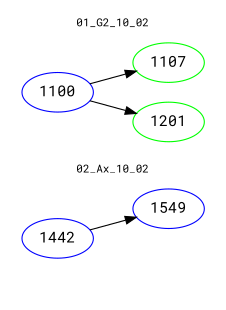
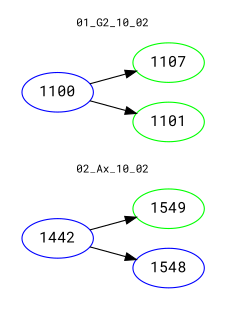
(169, 122) -> (169, 122)
(169, 209) -> (169, 209)
none -> (169, 268)
